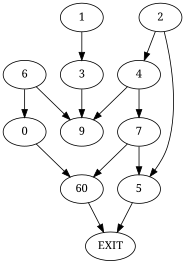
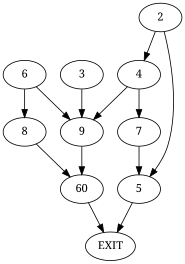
(82, 17) -> none
(25, 132) -> (25, 132)
(113, 158) -> (82, 157)
